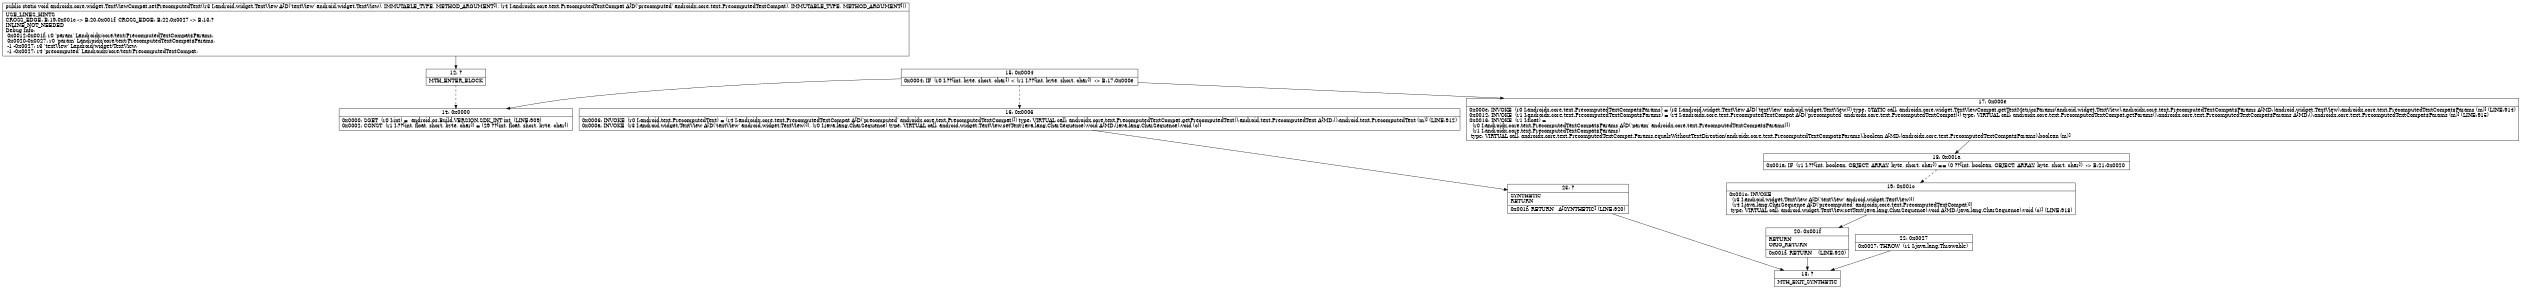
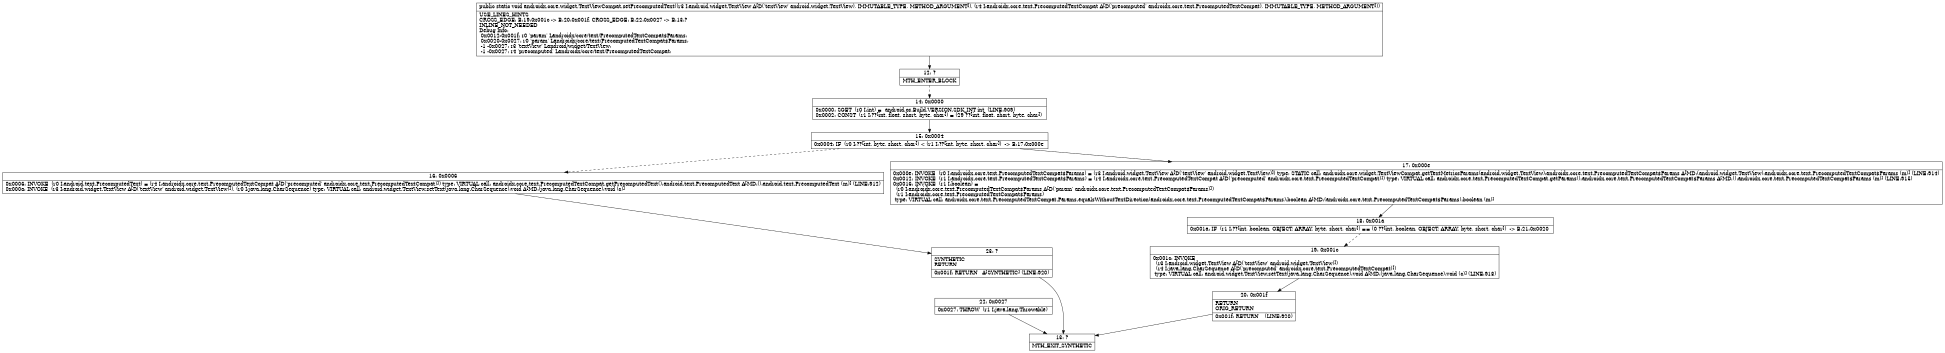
(705, 87) -> (930, 124)
(1509, 121) -> (937, 184)
